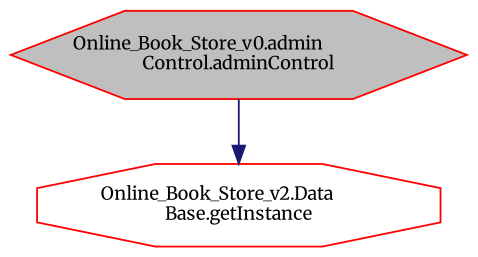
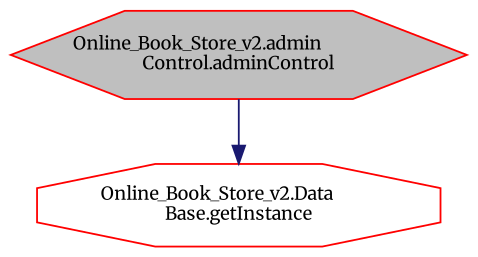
(239, 55) -> (239, 55)
